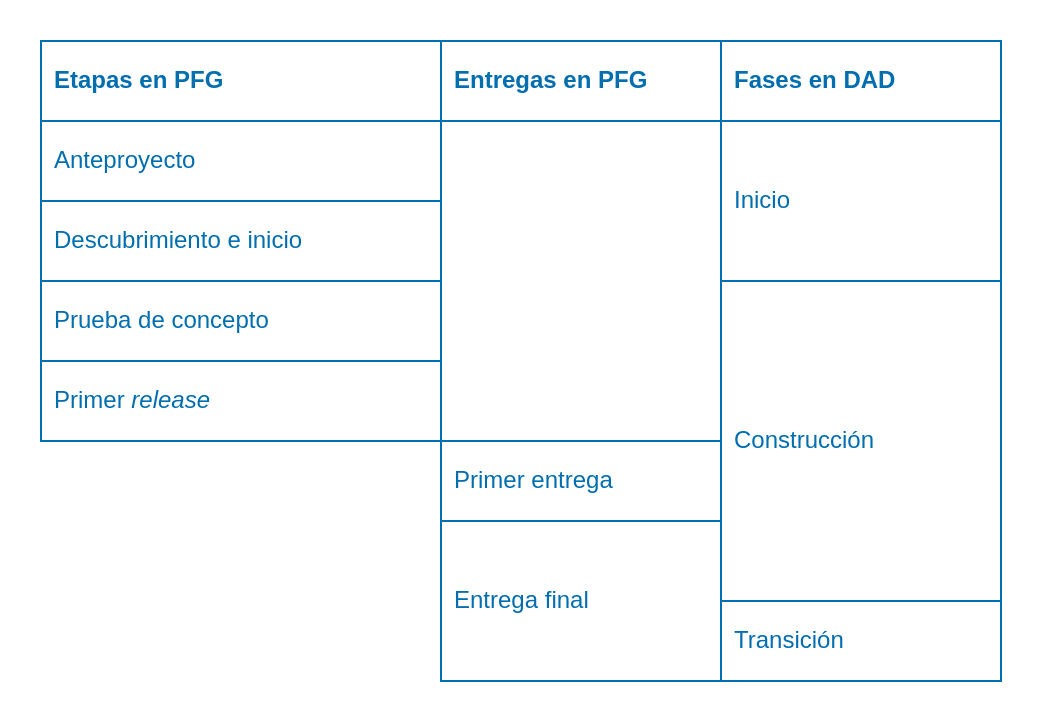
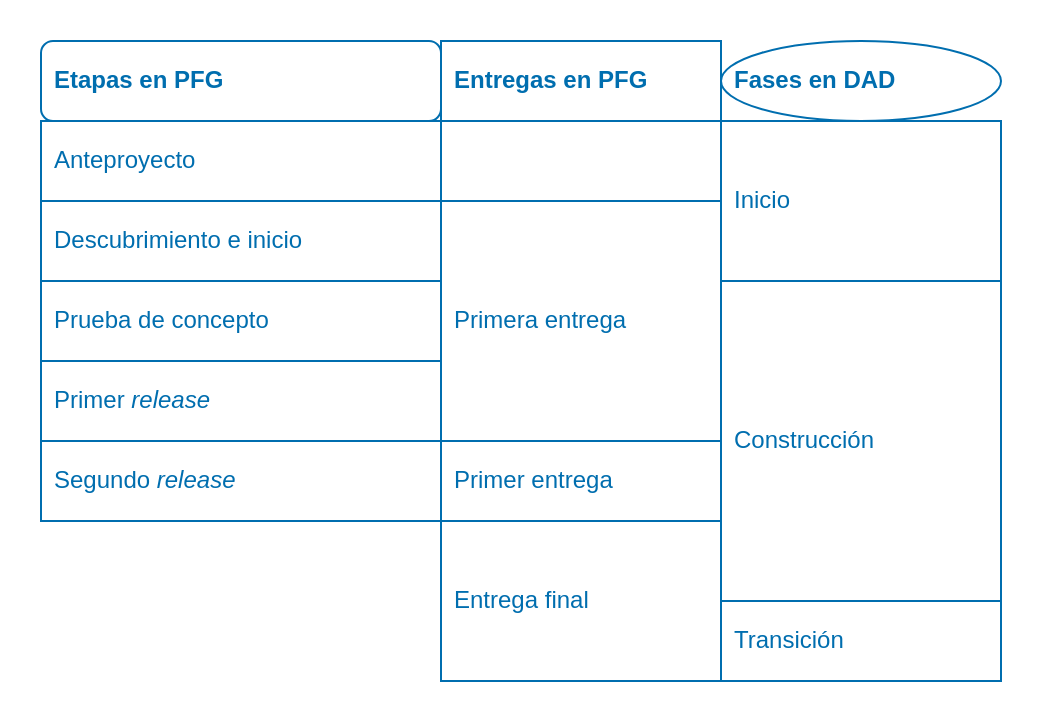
(241, 81) -> (241, 81)
(861, 81) -> (861, 81)
none -> (581, 321)
none -> (241, 481)
